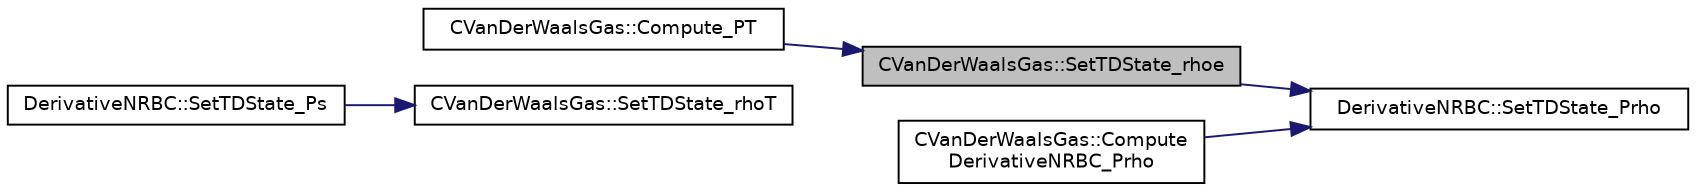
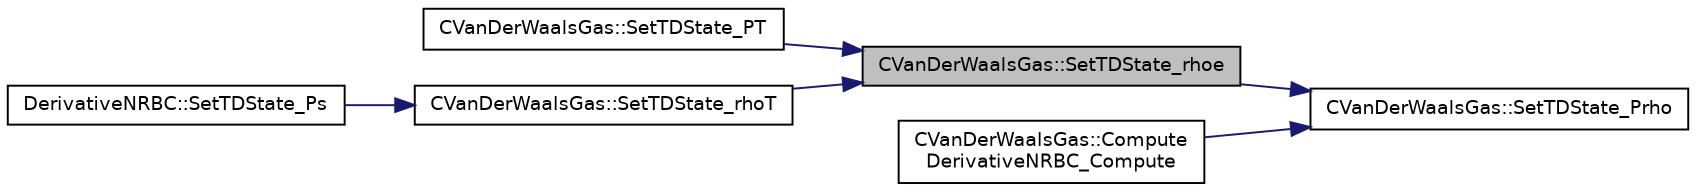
(604, 29) -> (604, 29)
none -> (818, 87)
(1499, 109) -> (1499, 109)
(1051, 152) -> (1051, 152)
